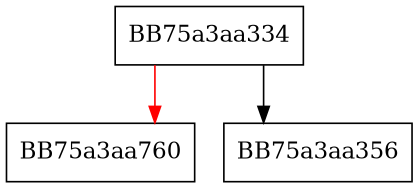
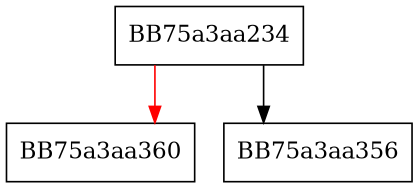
(209, 36) -> (209, 36)
(101, 152) -> (101, 152)
